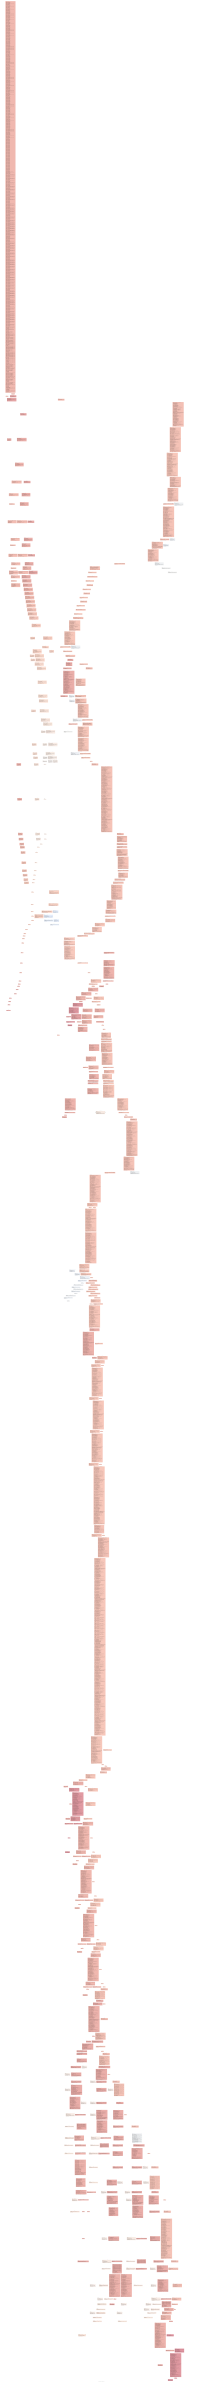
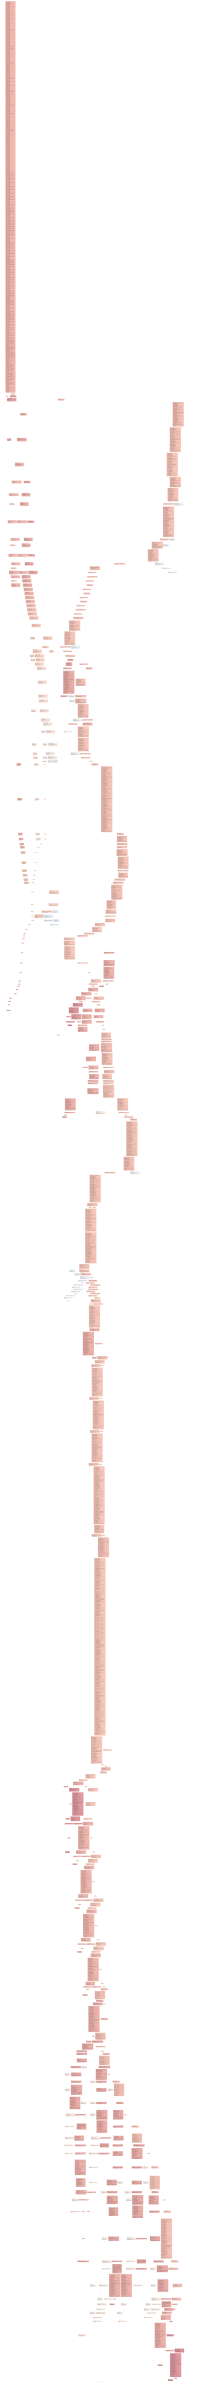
(27, 568) -> none
(137, 2138) -> (137, 2138)
